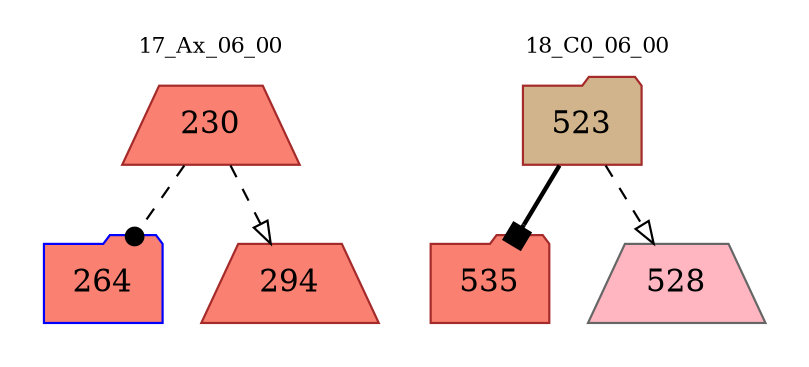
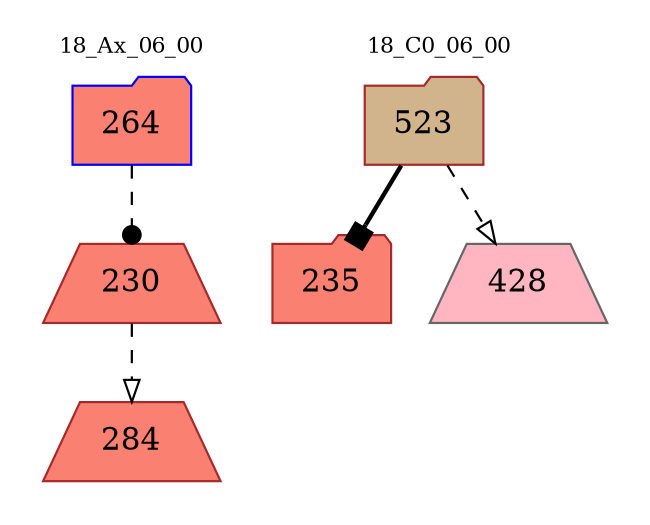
(211, 47) -> (132, 47)
(162, 197) -> (132, 196)
(290, 283) -> (132, 442)
(490, 283) -> (332, 283)
(677, 283) -> (519, 283)
